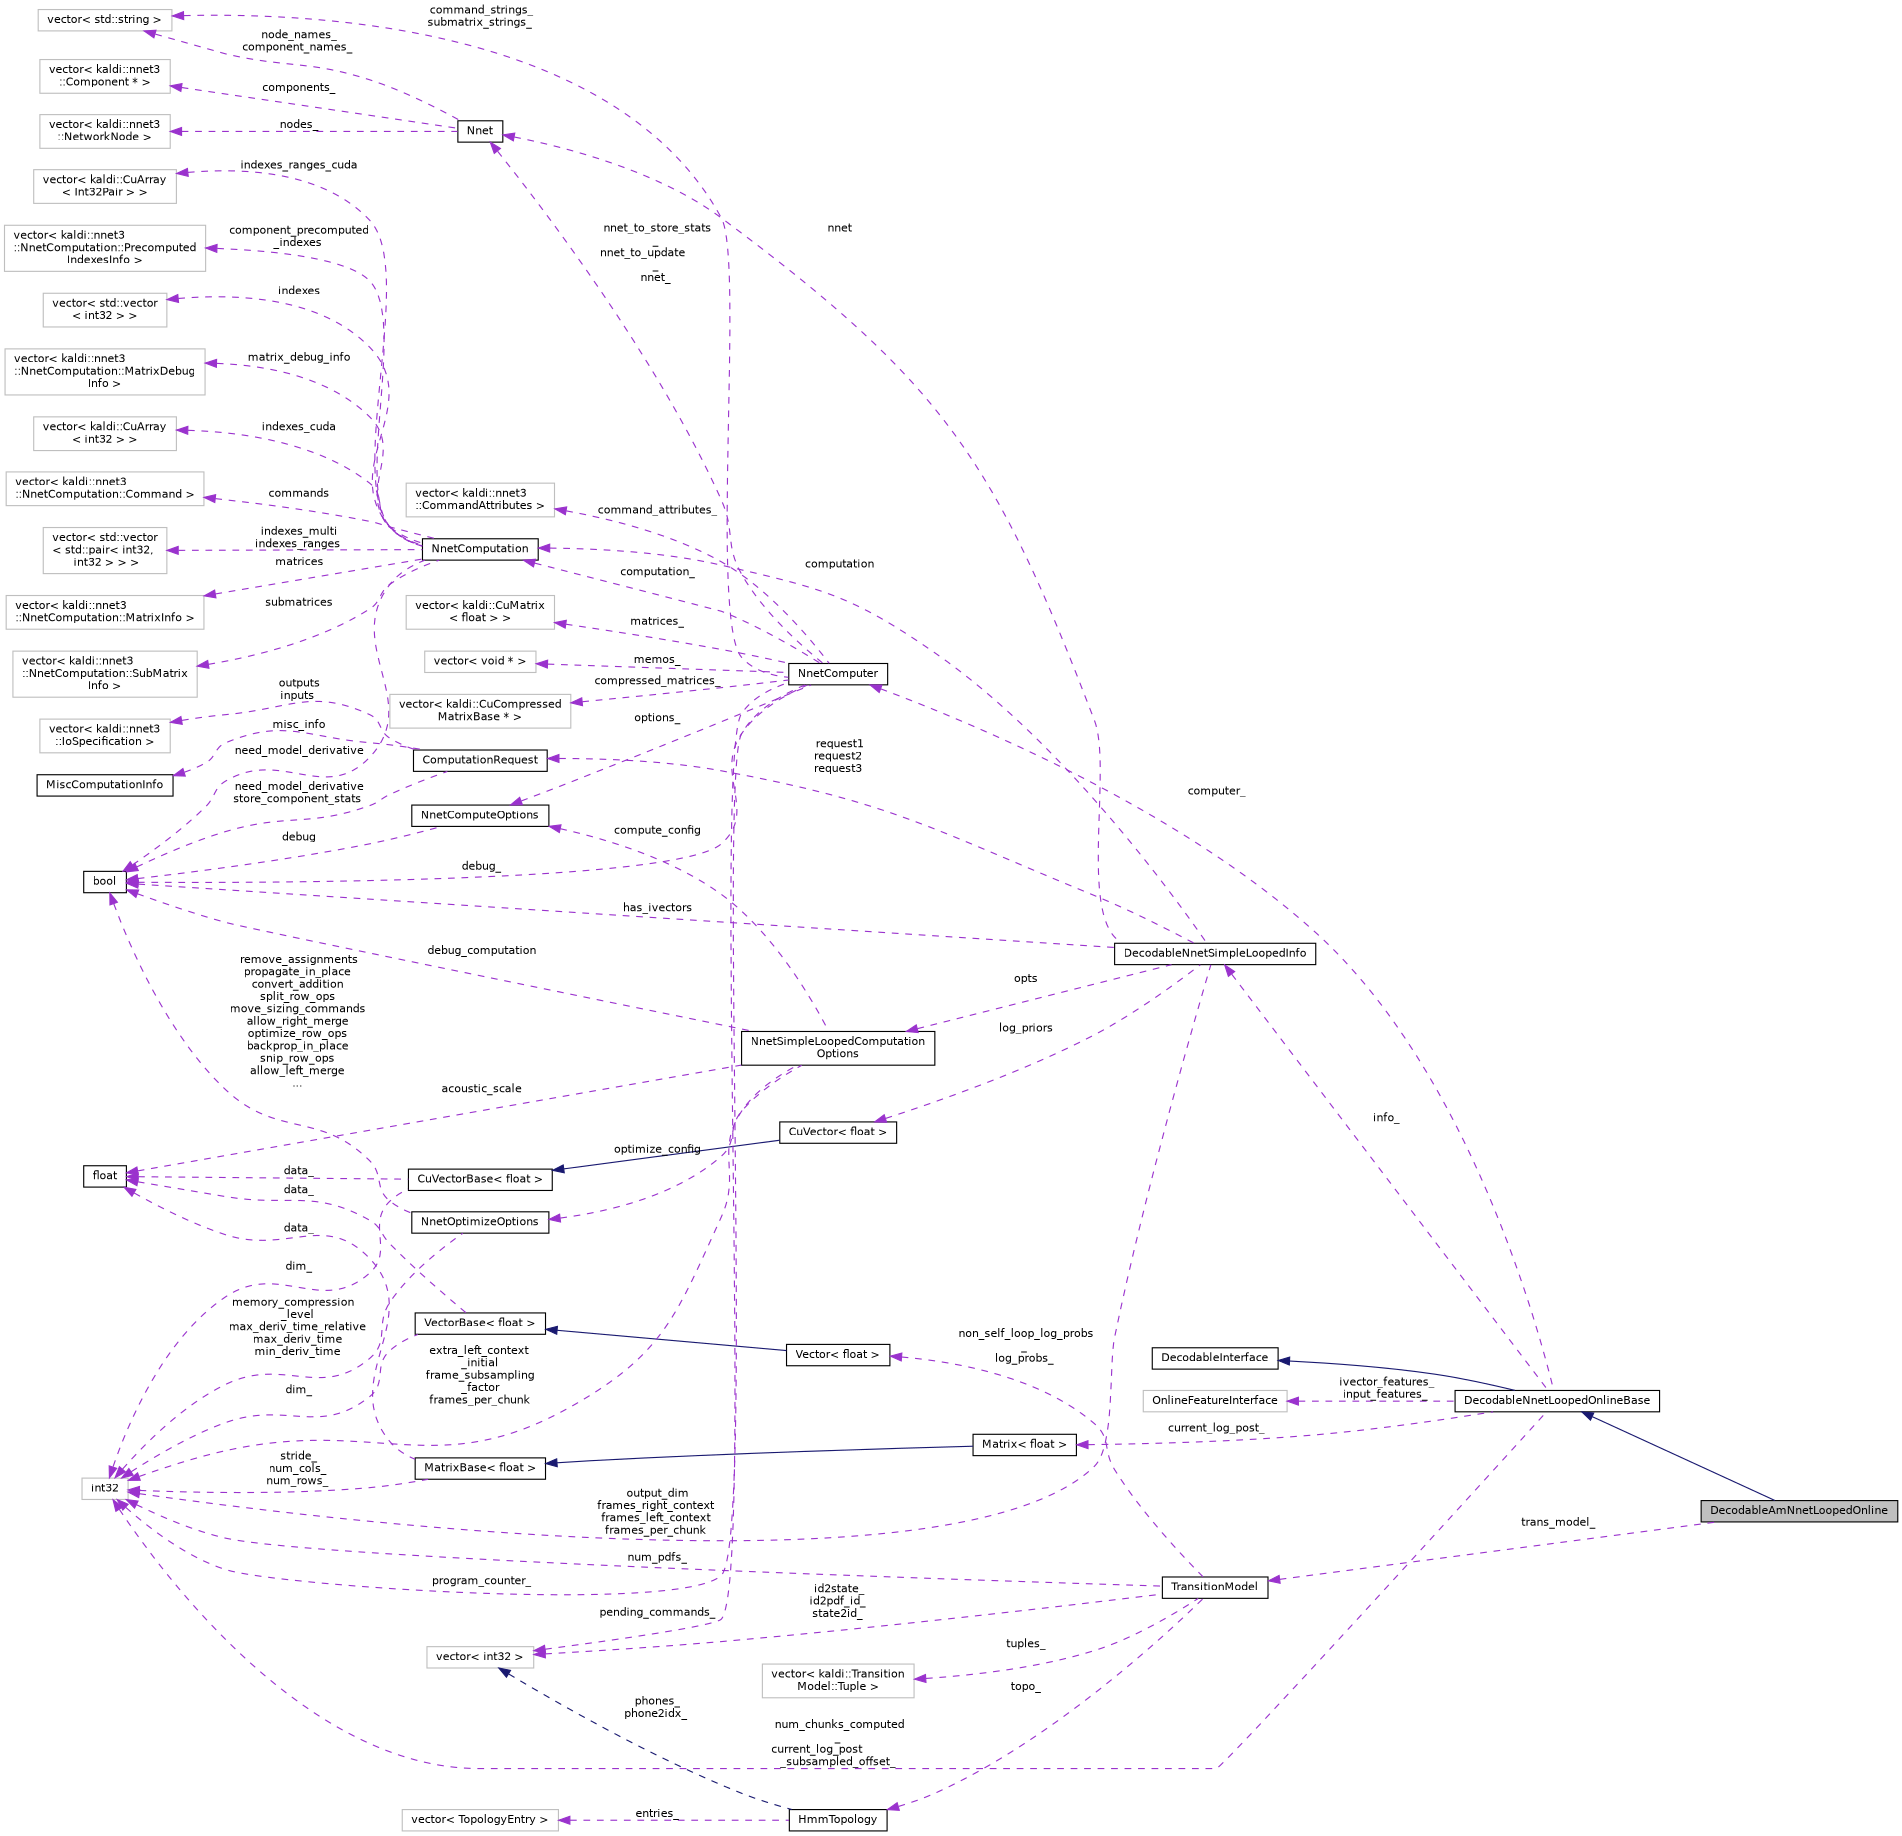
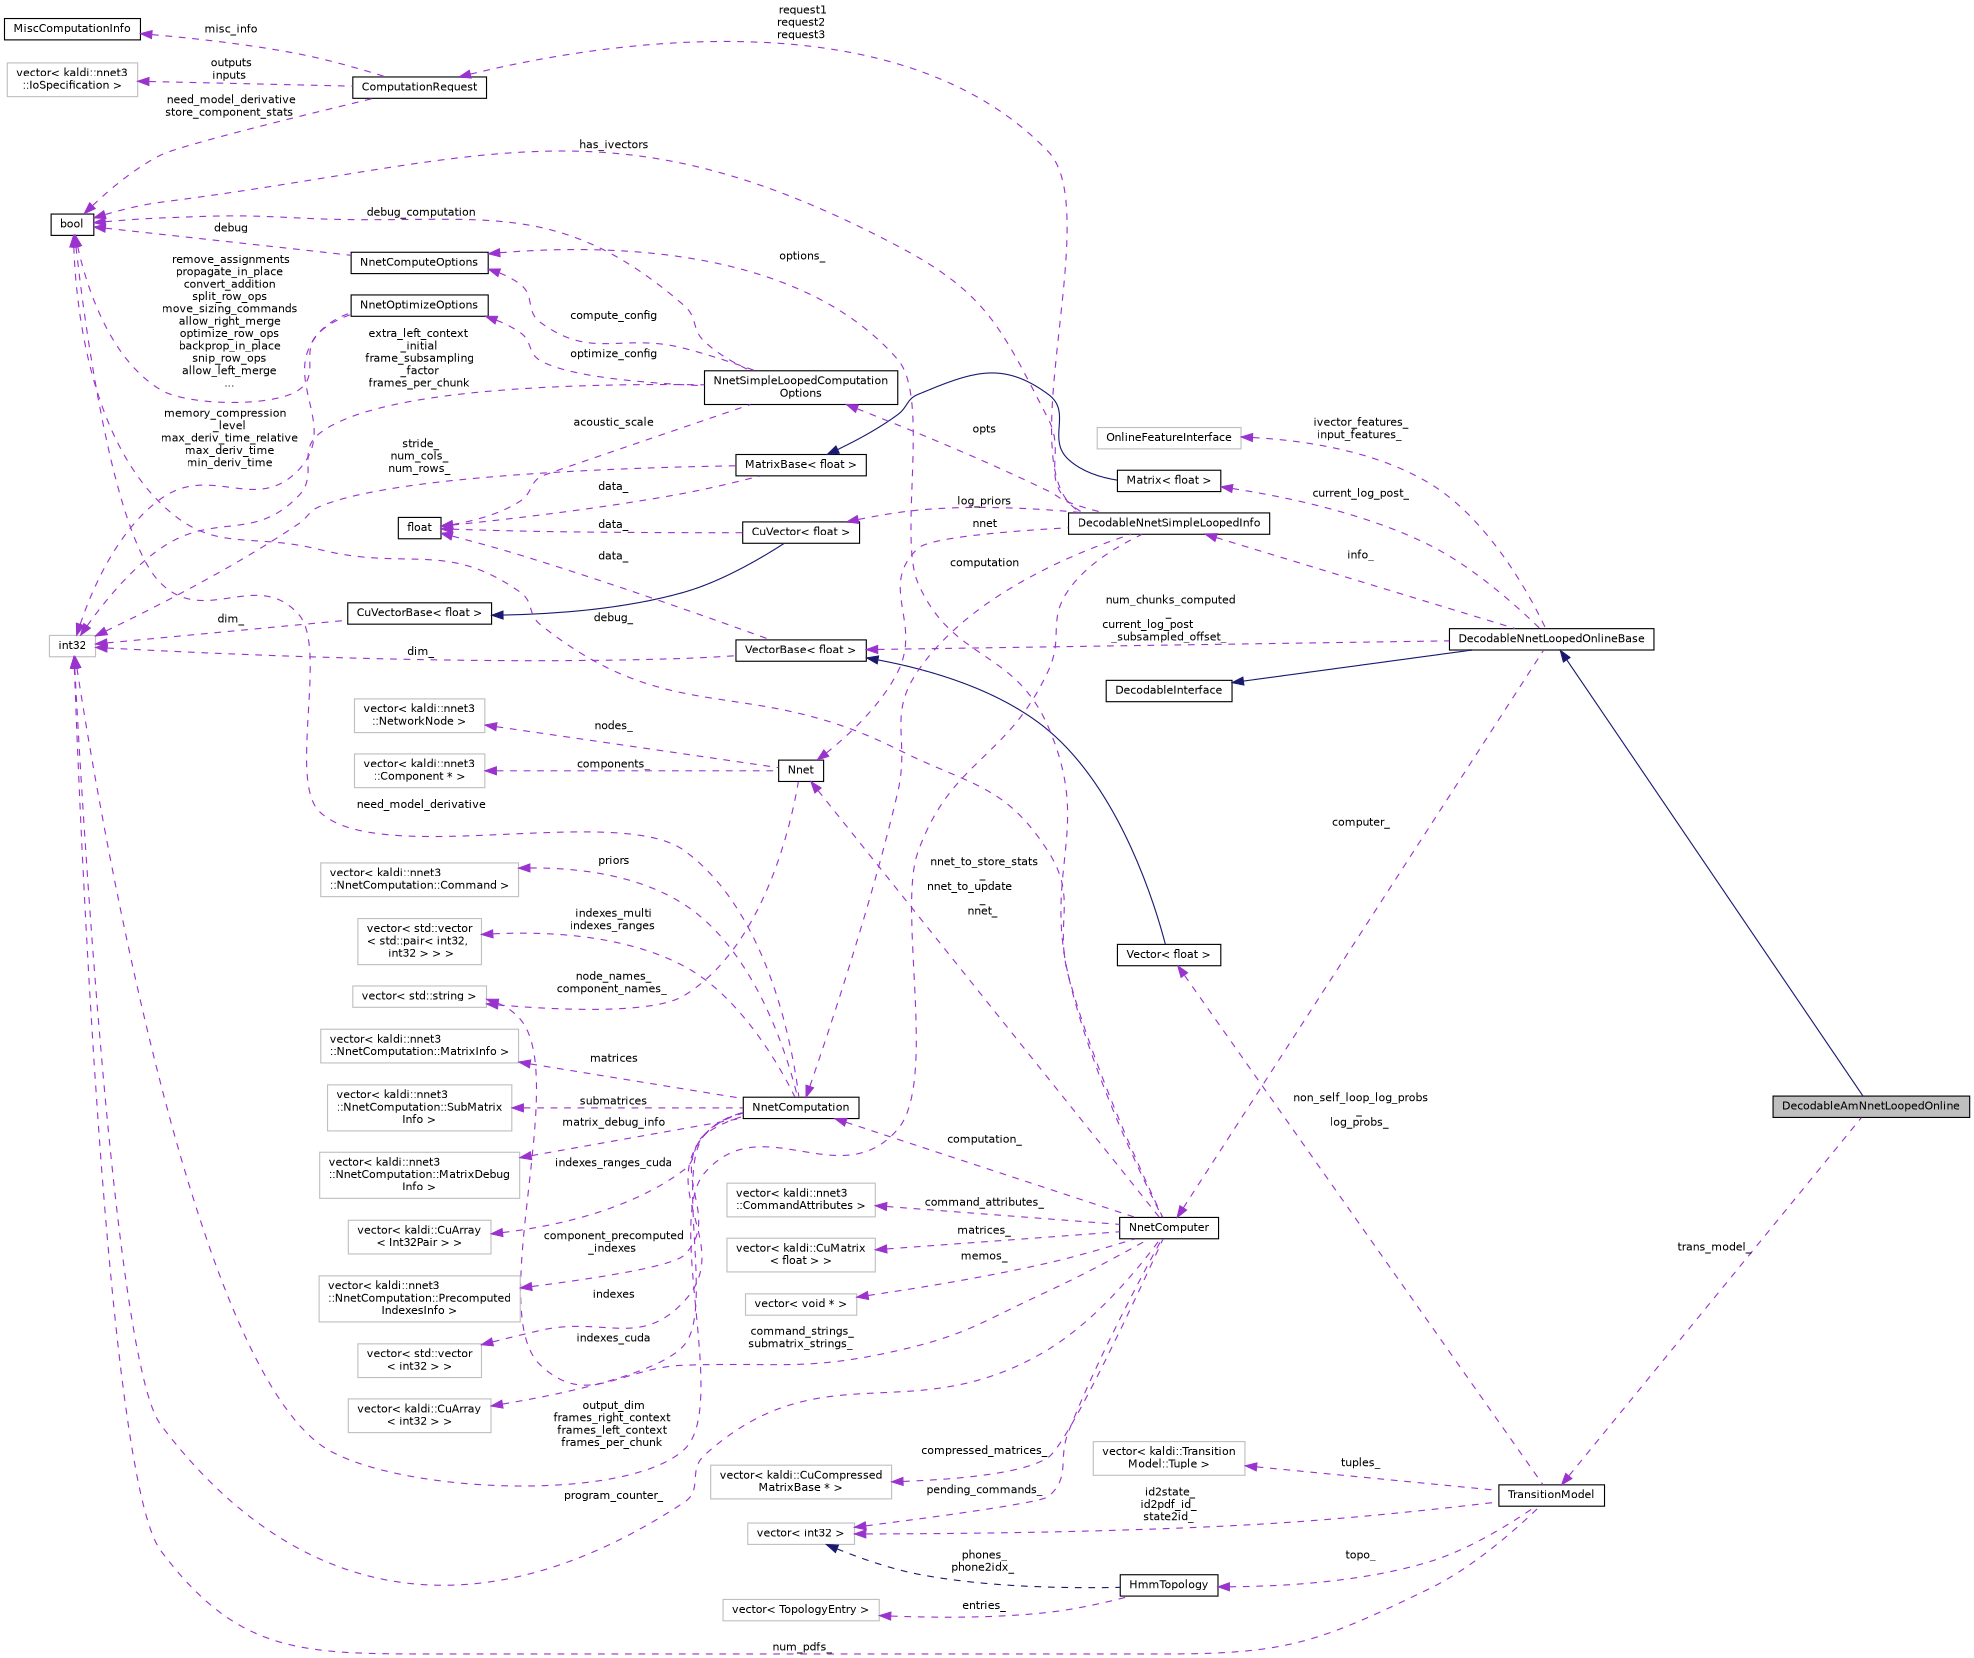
(298, 494) -> (612, 861)
(273, 1178) -> (597, 532)
(861, 1769) -> (1164, 645)
